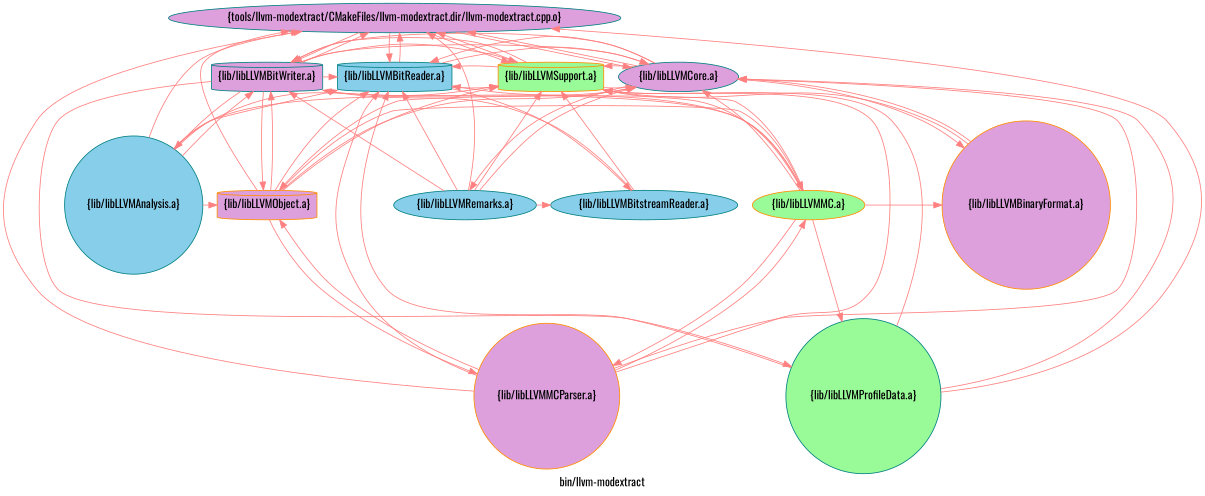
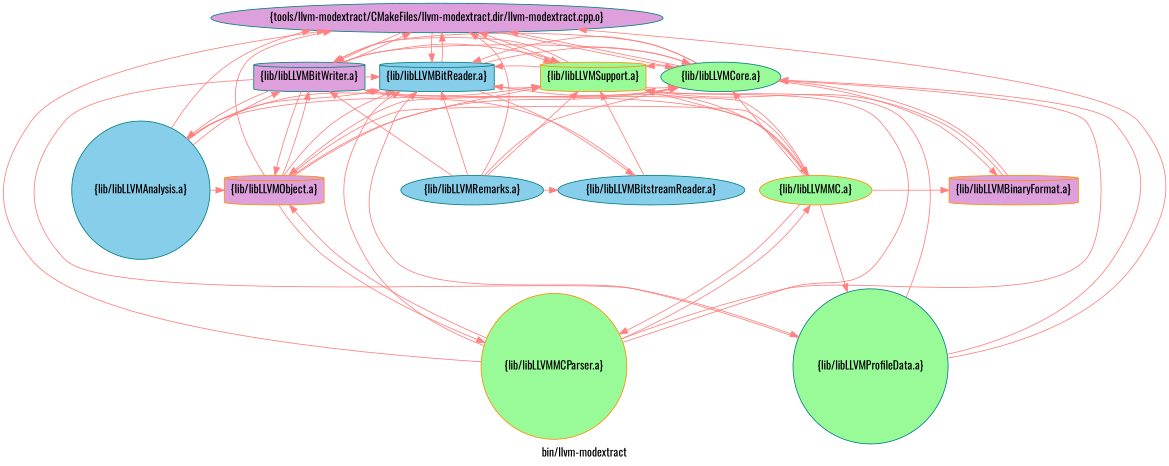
(679, 77) -> (721, 77)
(546, 116) -> none
(1026, 205) -> (1014, 190)
(547, 396) -> (554, 366)
